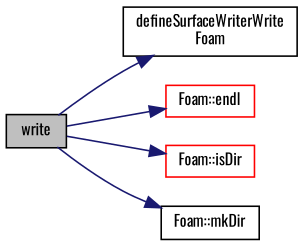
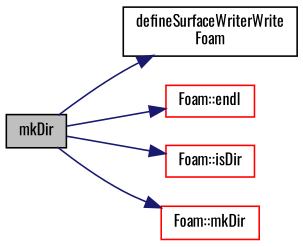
(36, 131) -> (36, 131)
(210, 223) -> (210, 223)
